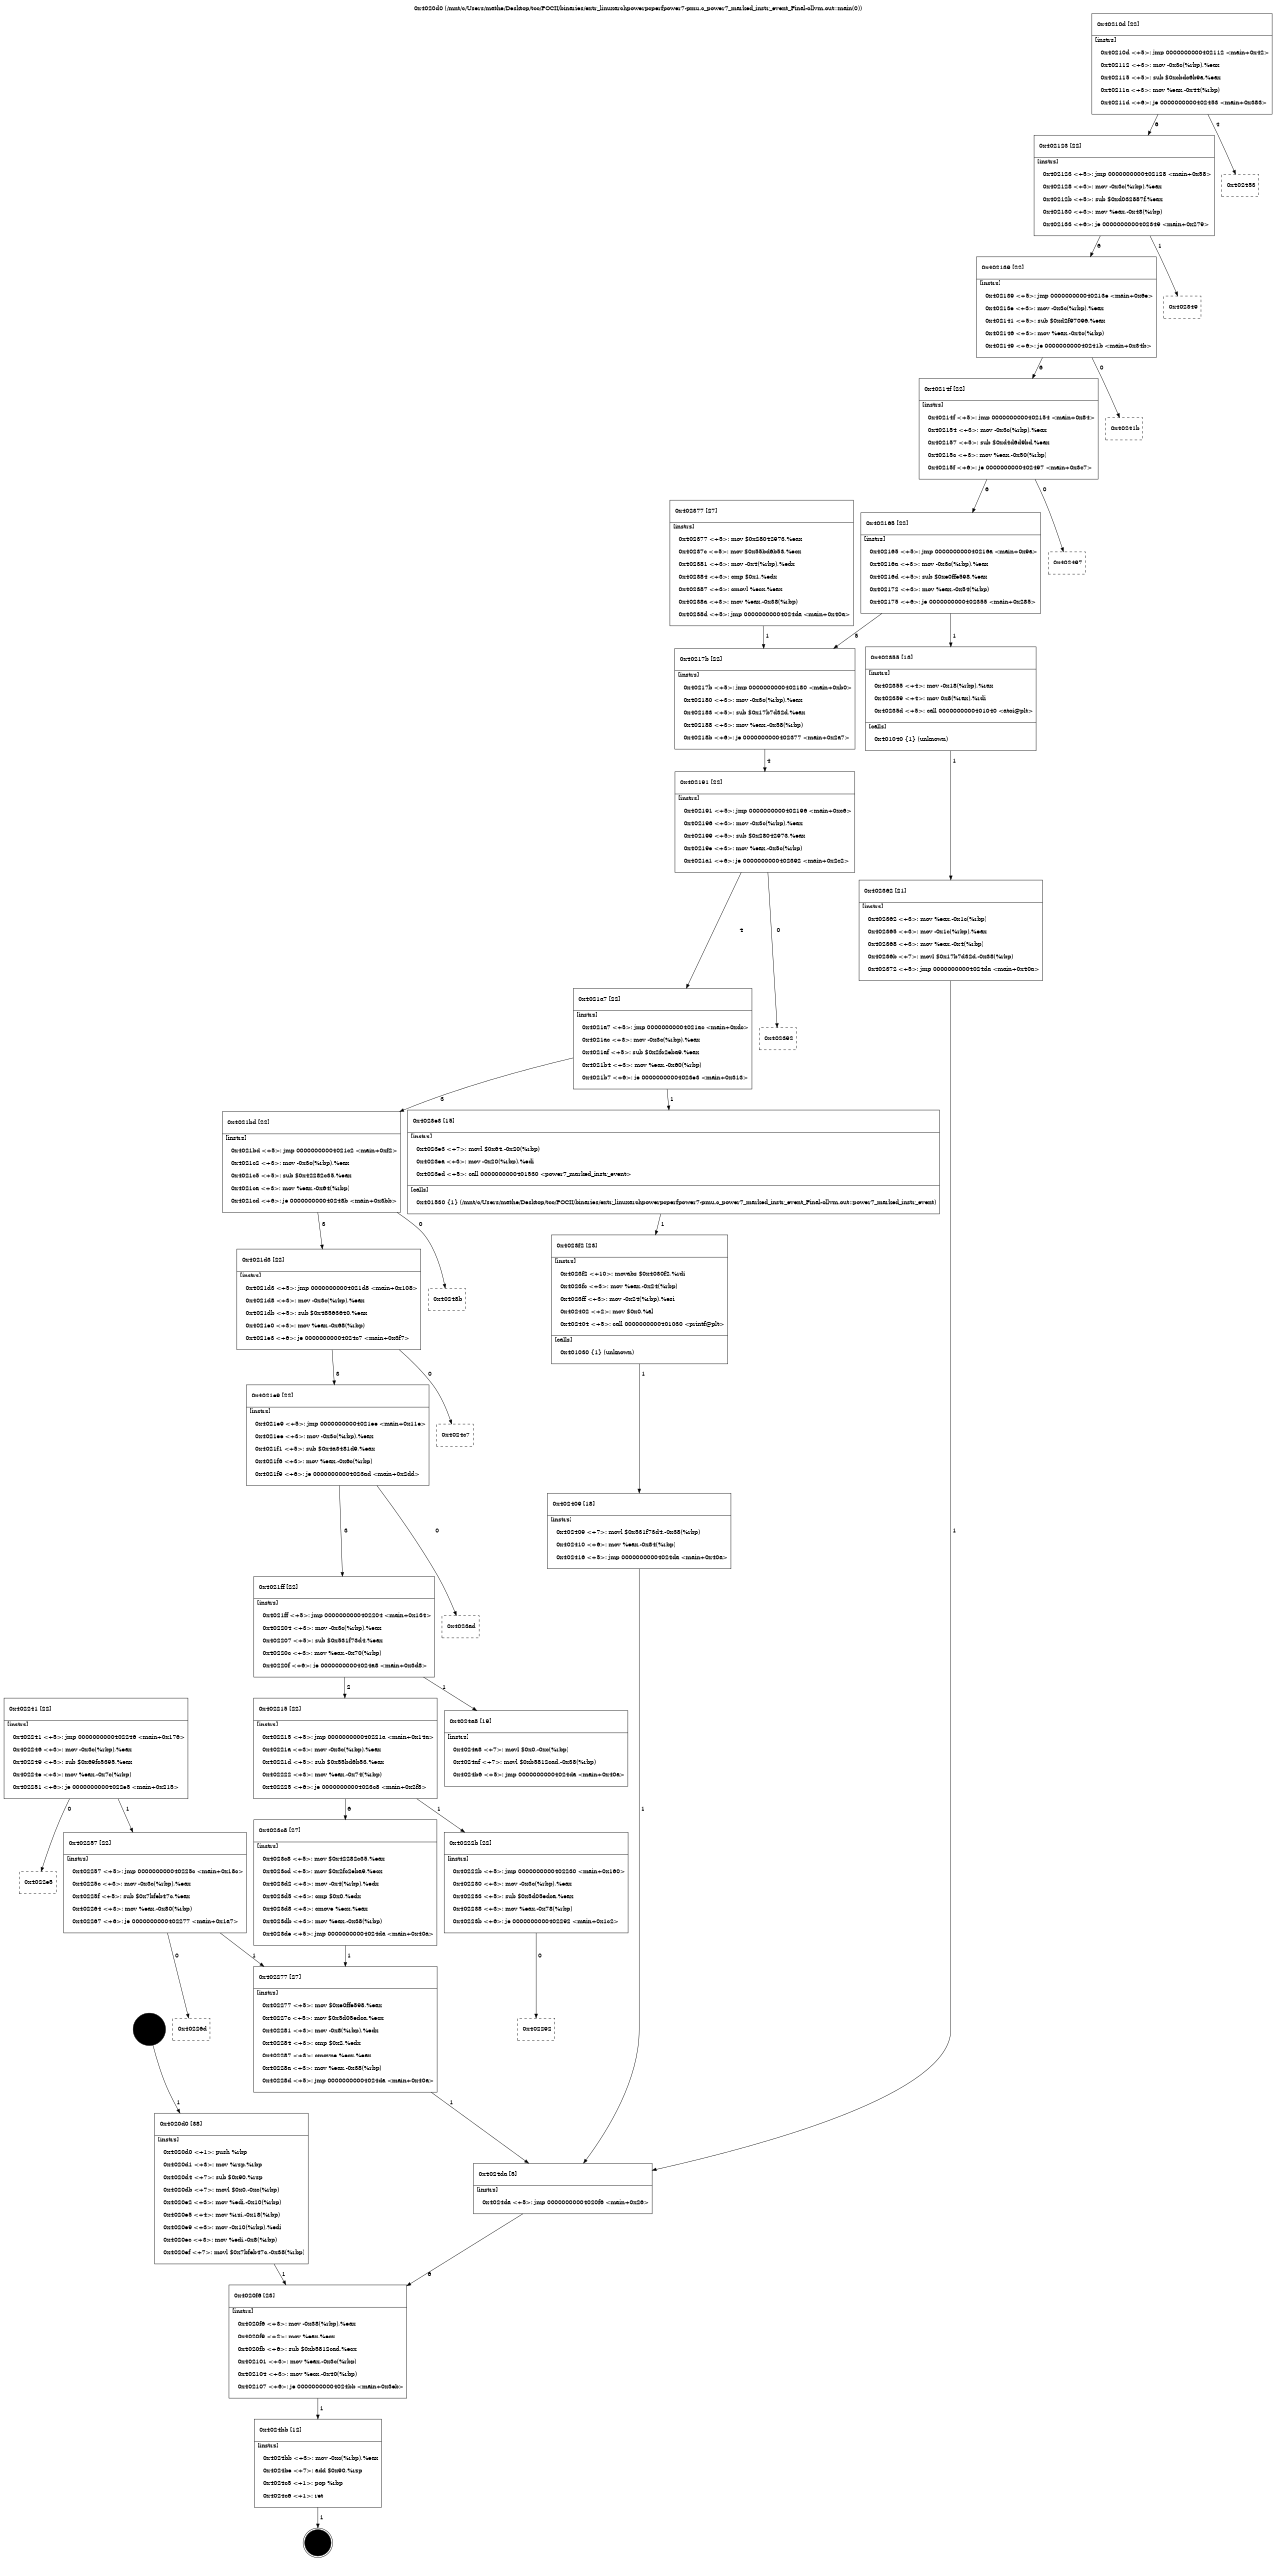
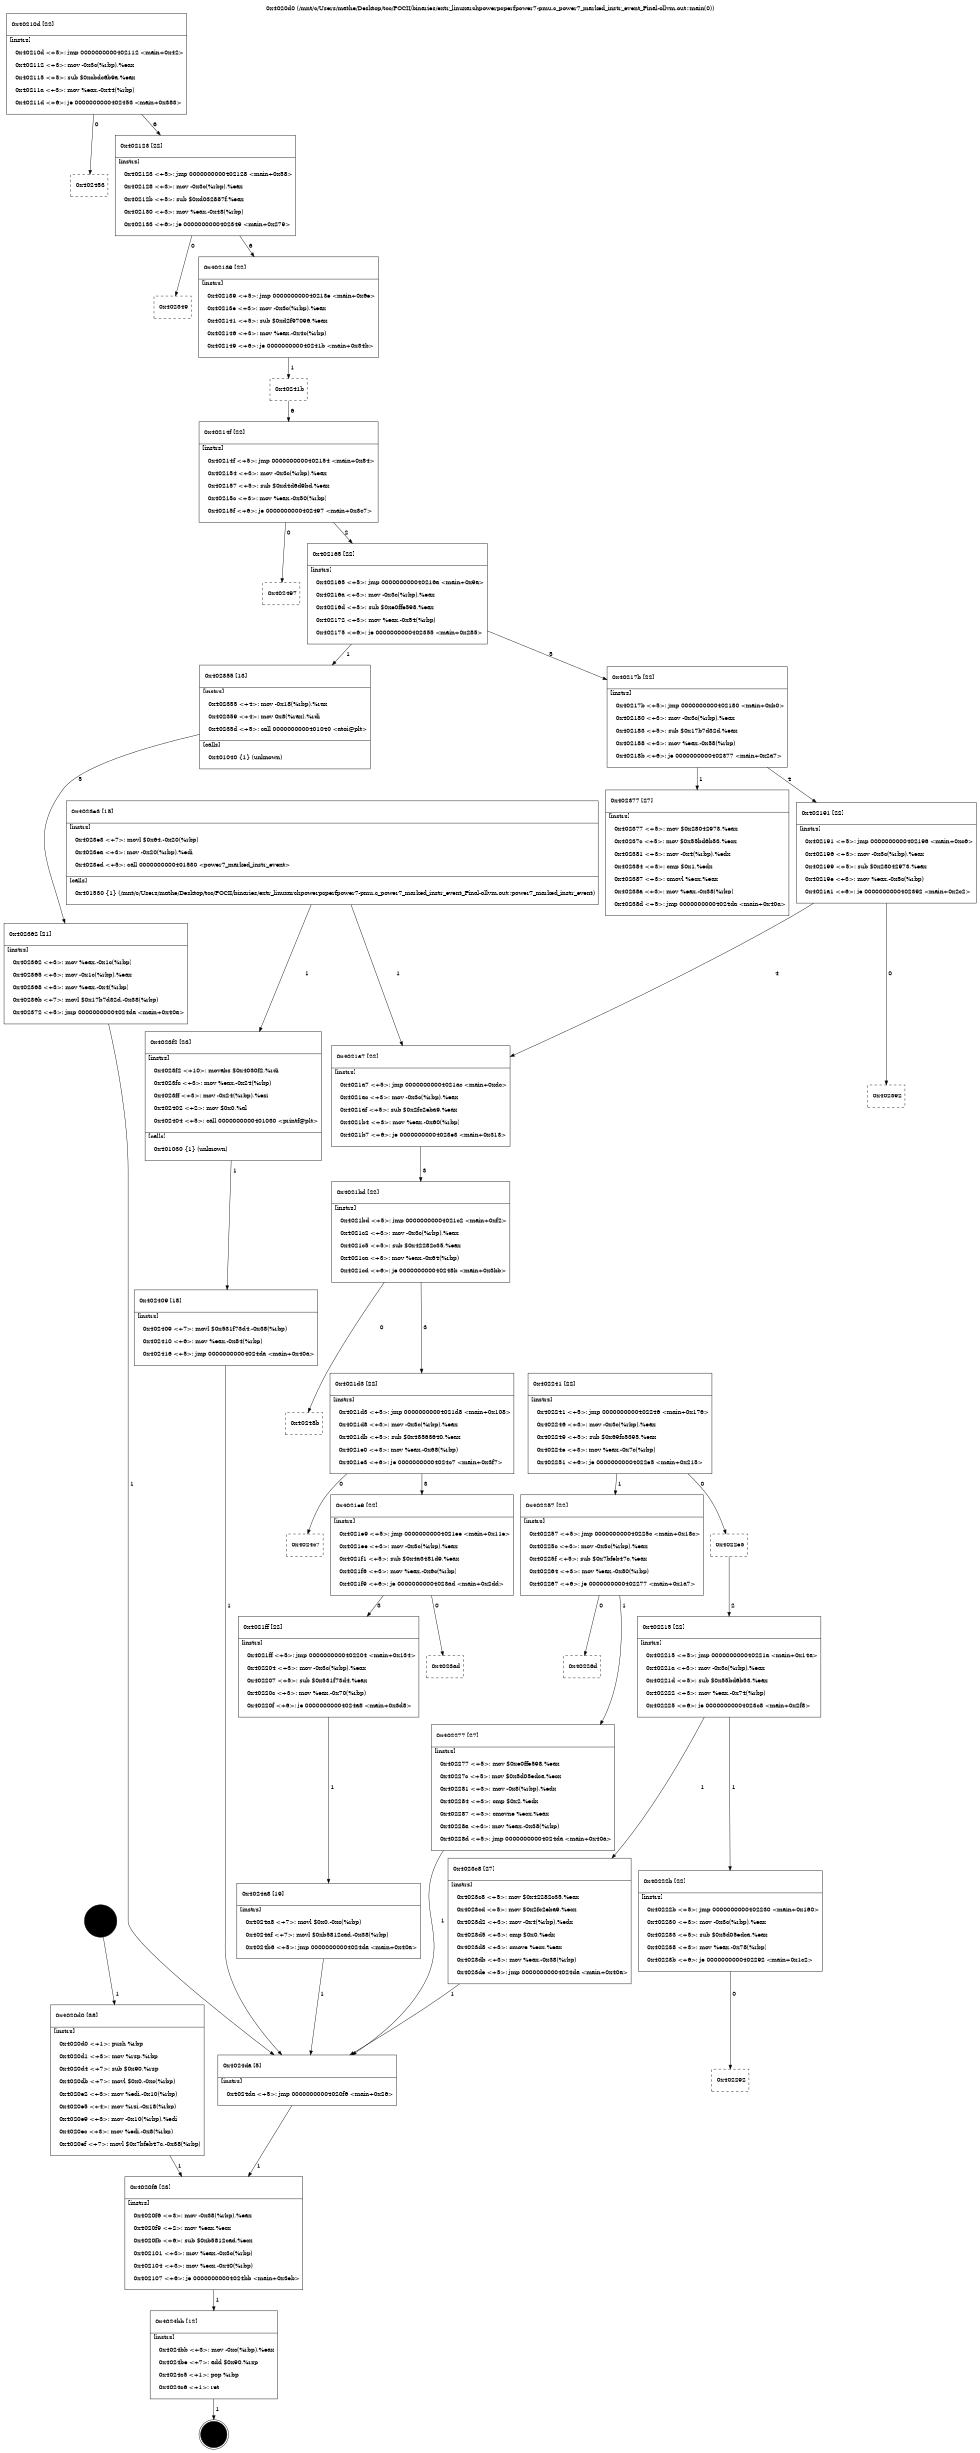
(1217, 125) -> (96, 125)
(1159, 246) -> (192, 246)
(1038, 366) -> (289, 409)
(1101, 368) -> (291, 368)
(986, 490) -> (346, 533)
(763, 635) -> (697, 777)
(954, 761) -> (79, 779)
(668, 1098) -> (376, 973)
(345, 1686) -> (729, 1584)
(348, 1809) -> (702, 1788)
(345, 1954) -> (407, 2019)
none -> (317, 2005)
(429, 2274) -> (258, 2166)
